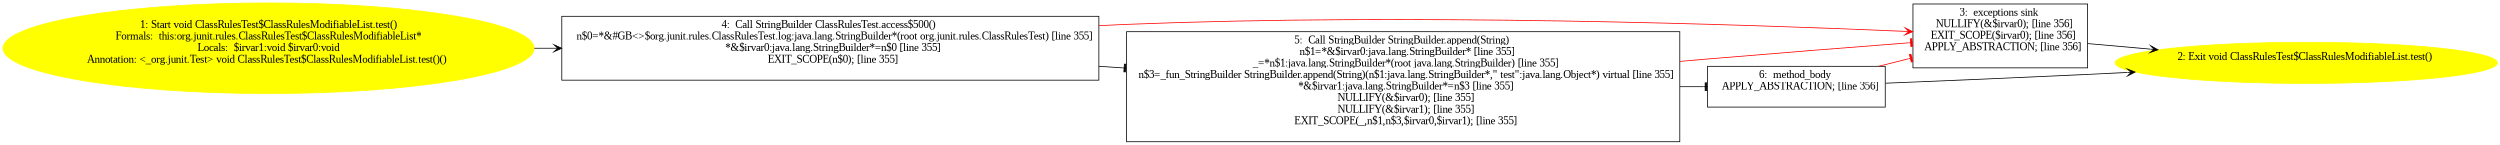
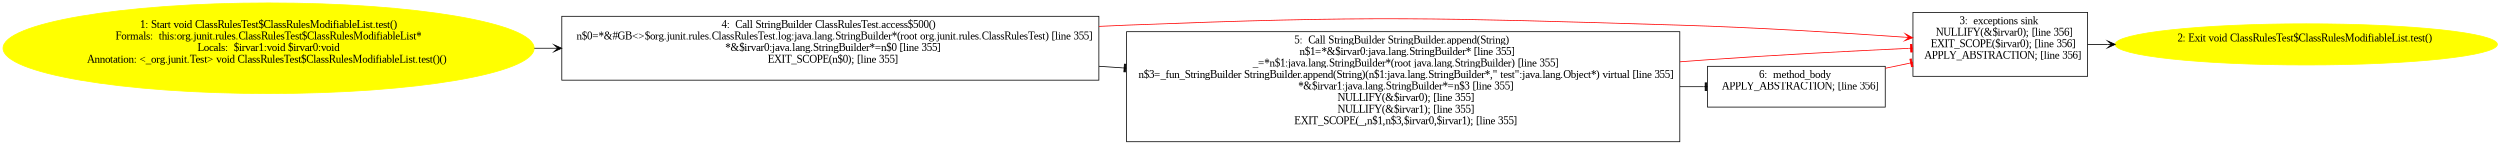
(2006, 78) -> none
